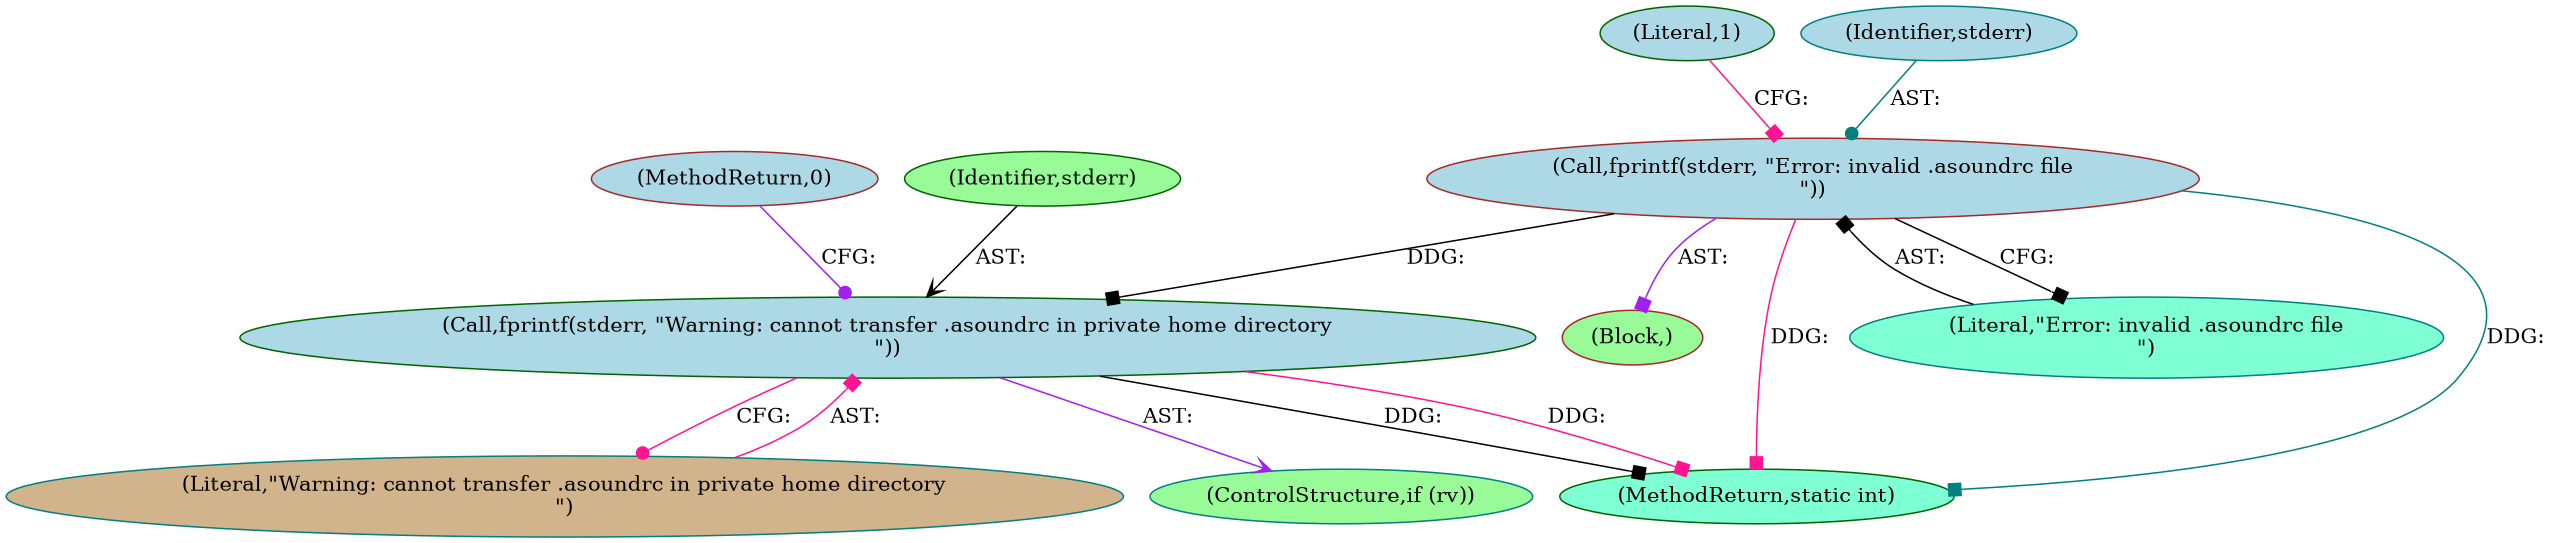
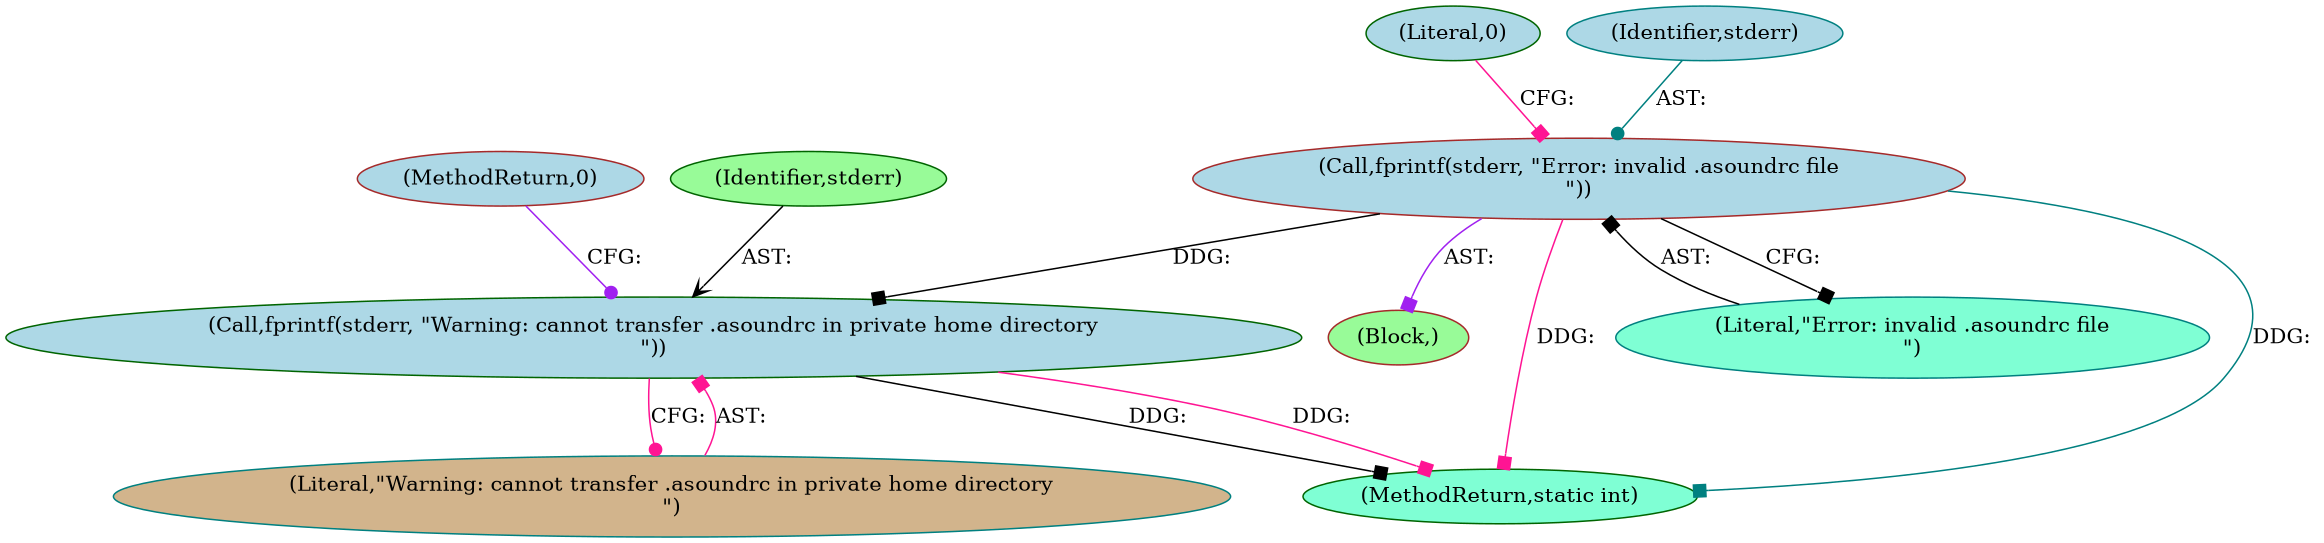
(1687, 33) -> (1453, 33)
(1341, 496) -> none
